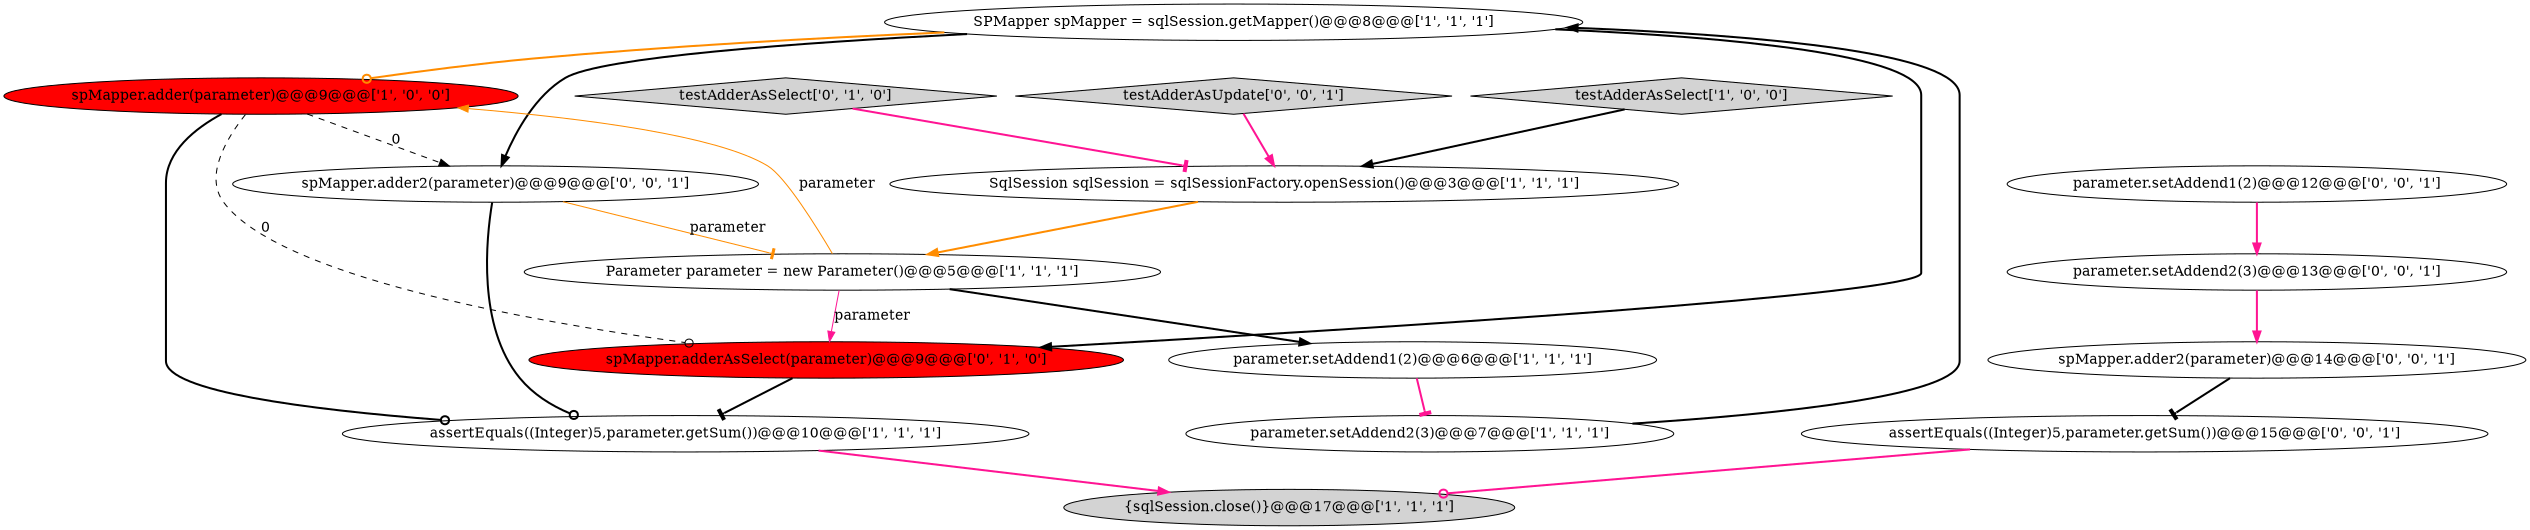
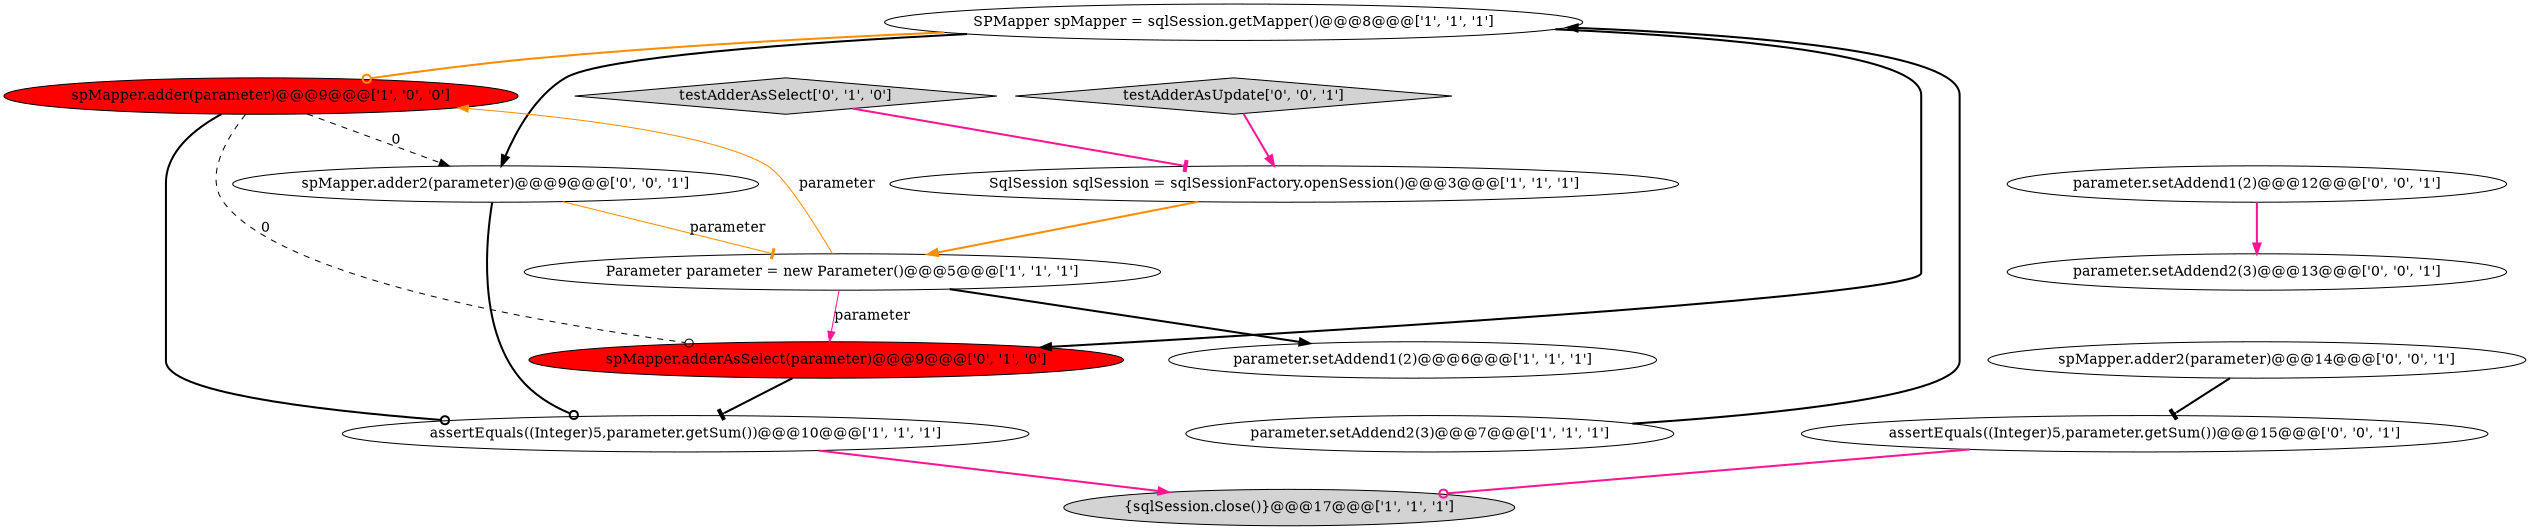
(1682, 96) -> none
(2257, 311) -> none
(1421, 394) -> none
